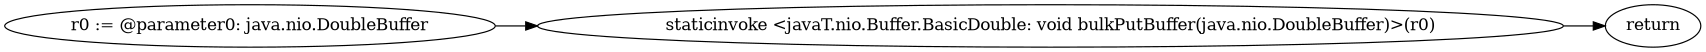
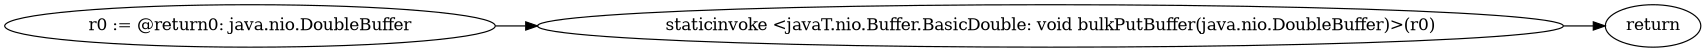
(250, 26) -> (250, 26)
